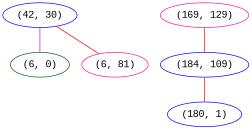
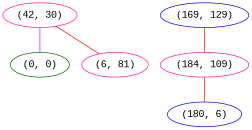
(40, 15) -> (40, 15)
(205, 15) -> (205, 15)
(40, 65) -> (40, 65)
(205, 65) -> (205, 65)
(205, 114) -> (205, 114)
